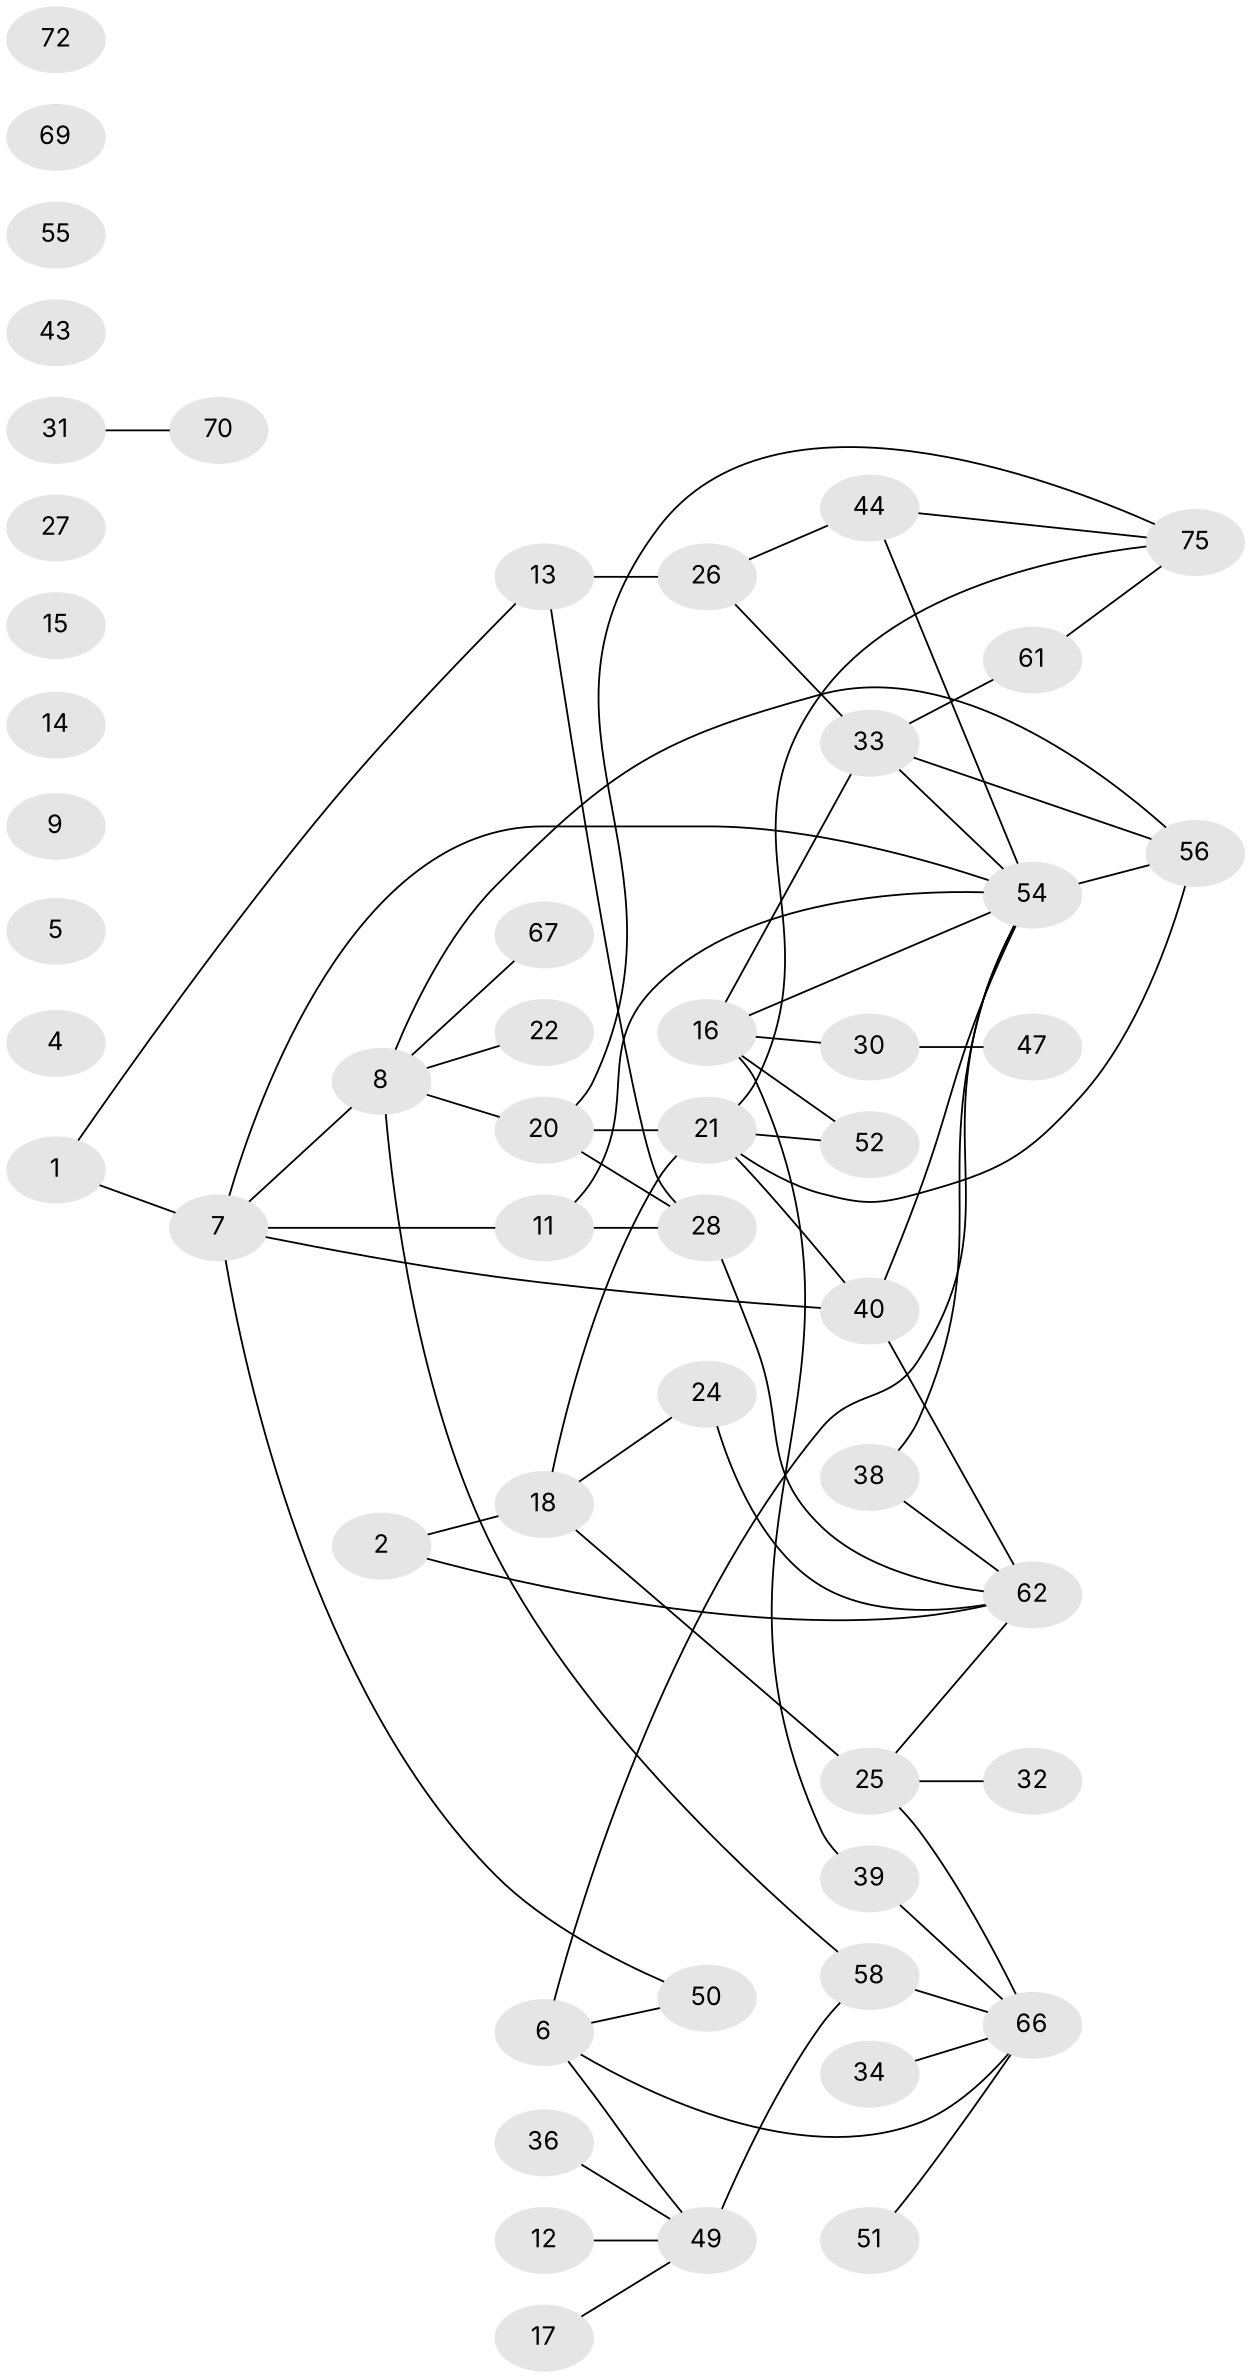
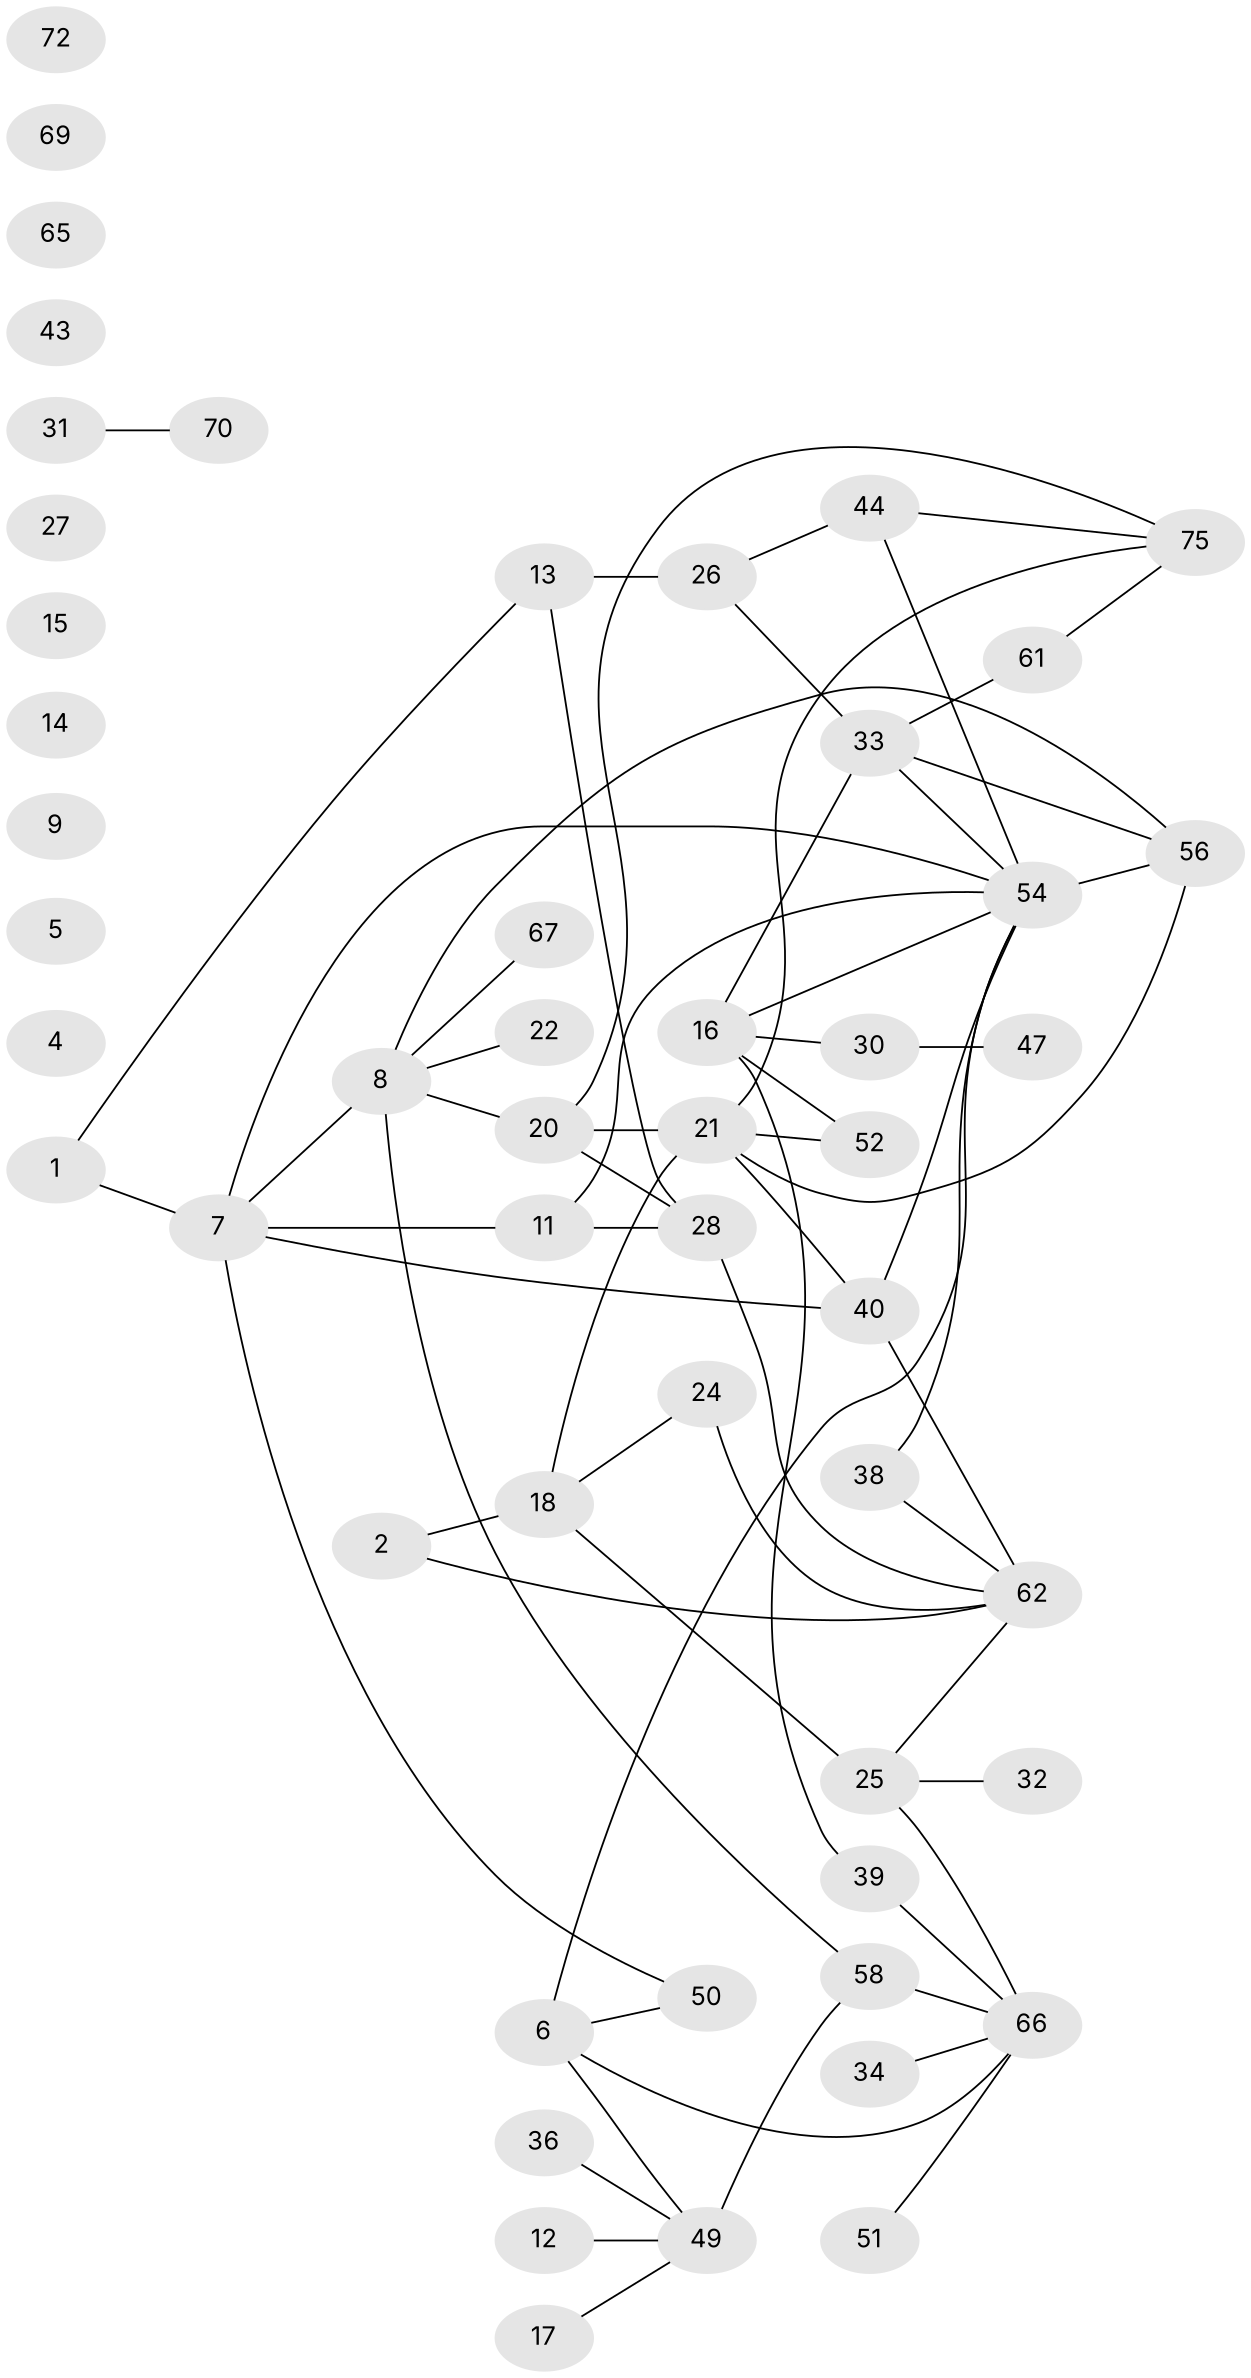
(56, 235) -> (56, 235)
